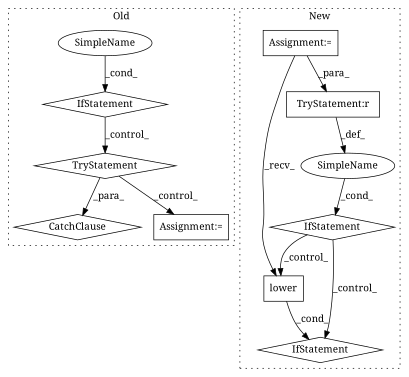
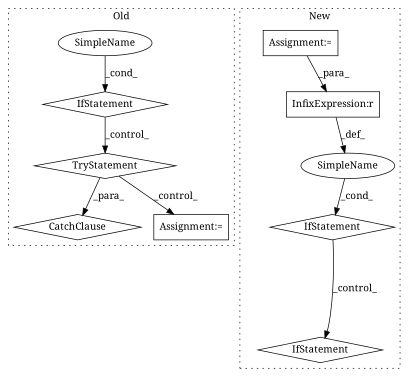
(333, 104) -> (333, 104)
(284, 289) -> none
